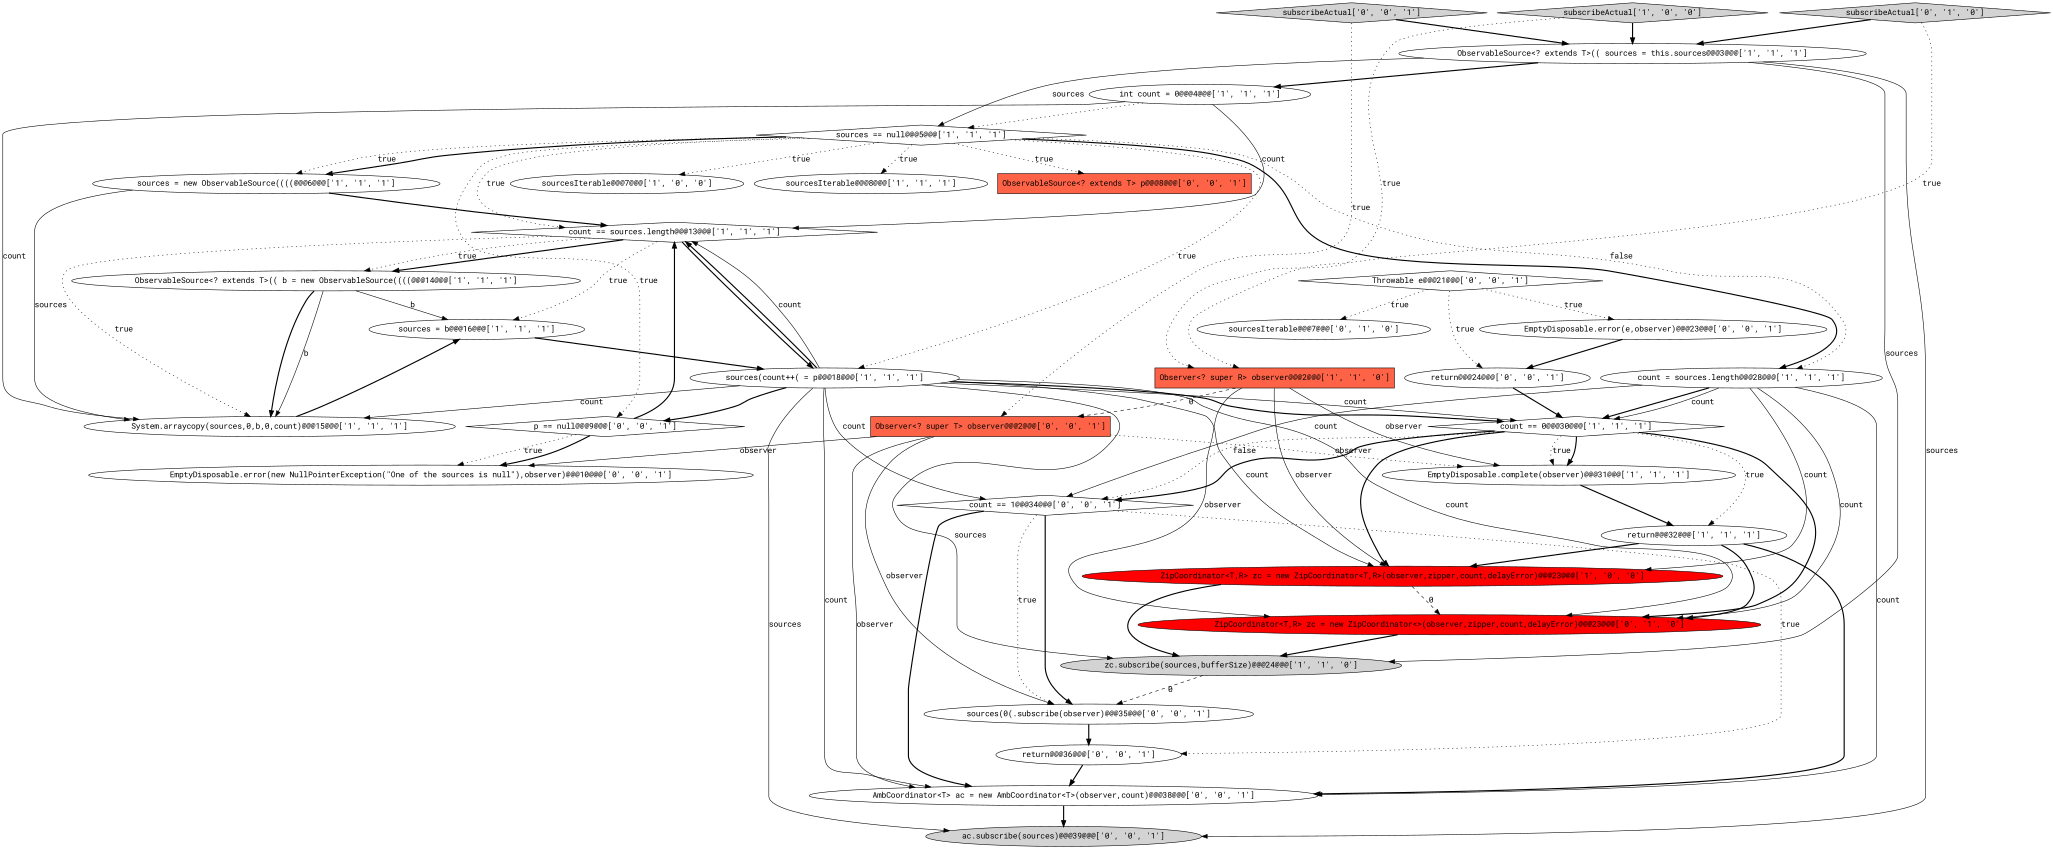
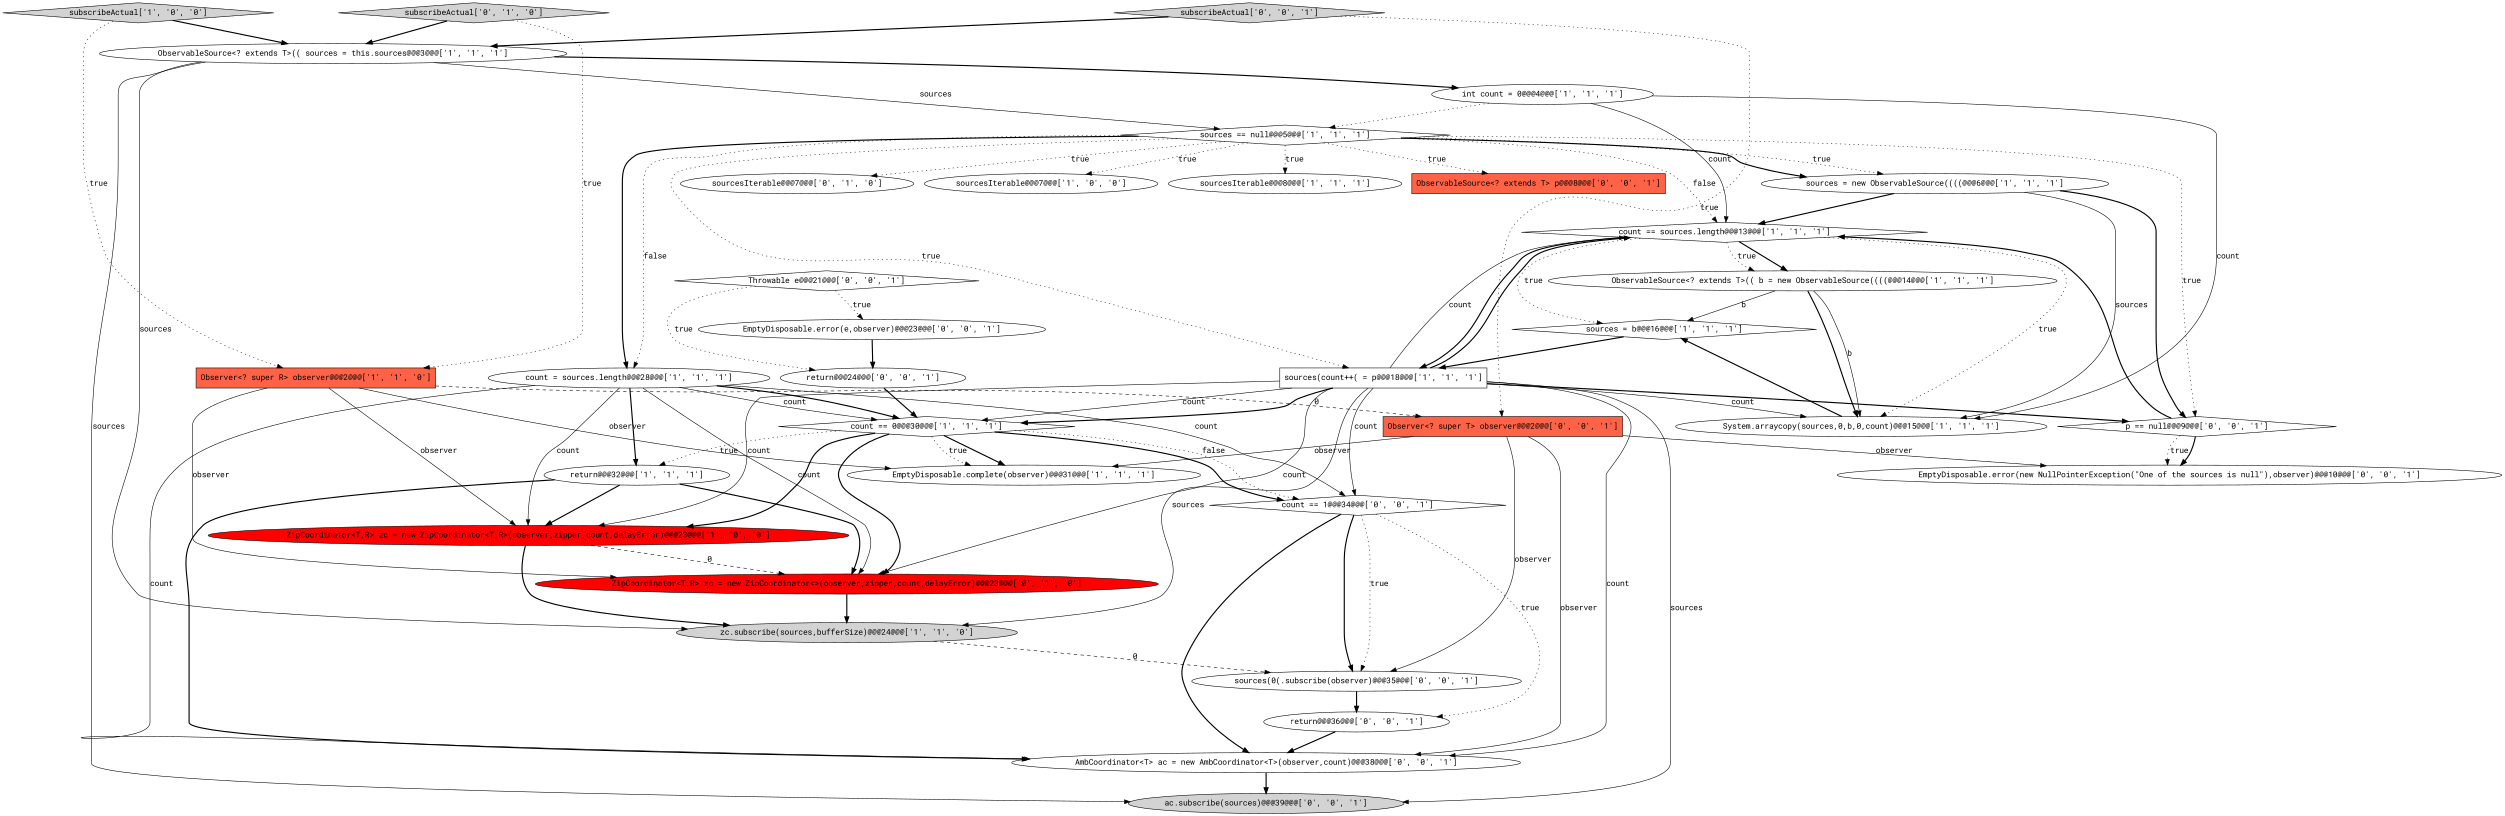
(496, 184) -> (1704, 184)
none -> (2156, 270)
(1387, 304) -> (1051, 158)
(477, 329) -> (1664, 329)
(825, 378) -> (1383, 378)
(1284, 449) -> (1266, 452)
(1624, 504) -> (633, 424)
